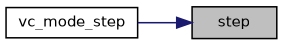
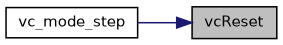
(234, 23) -> (234, 23)
